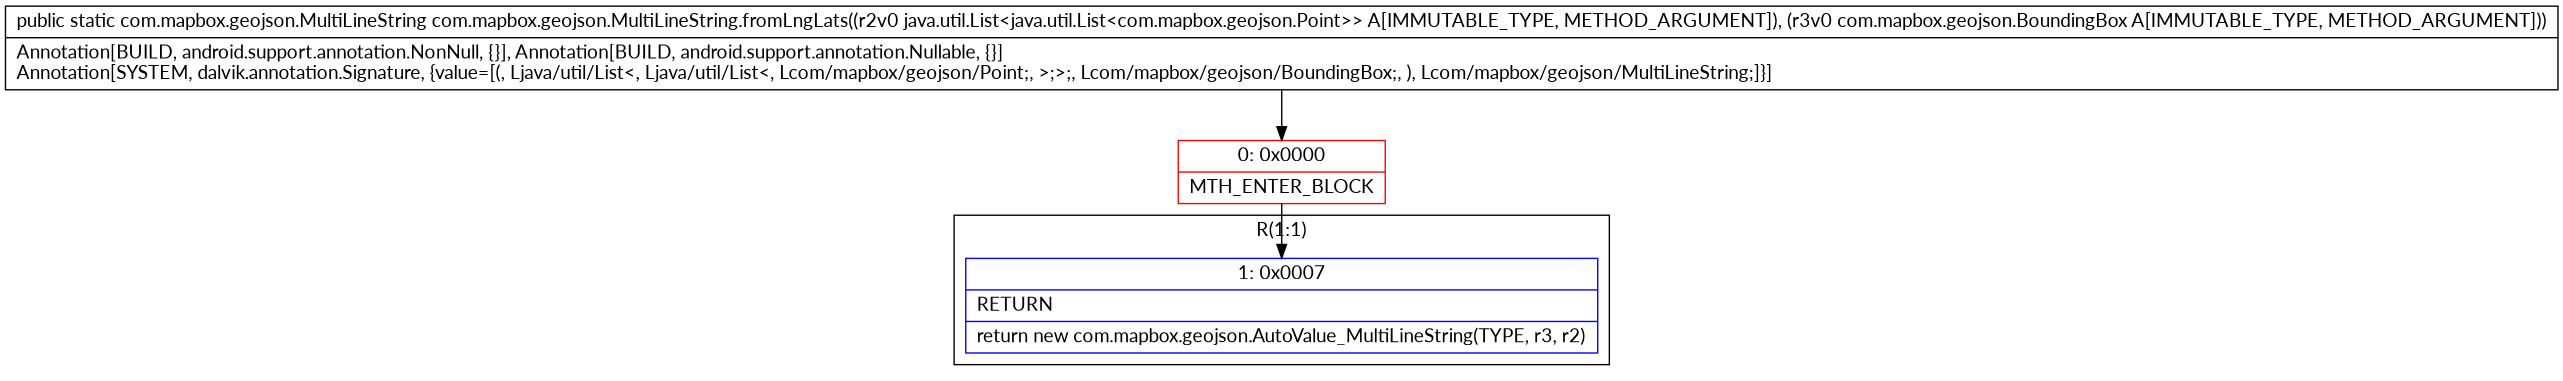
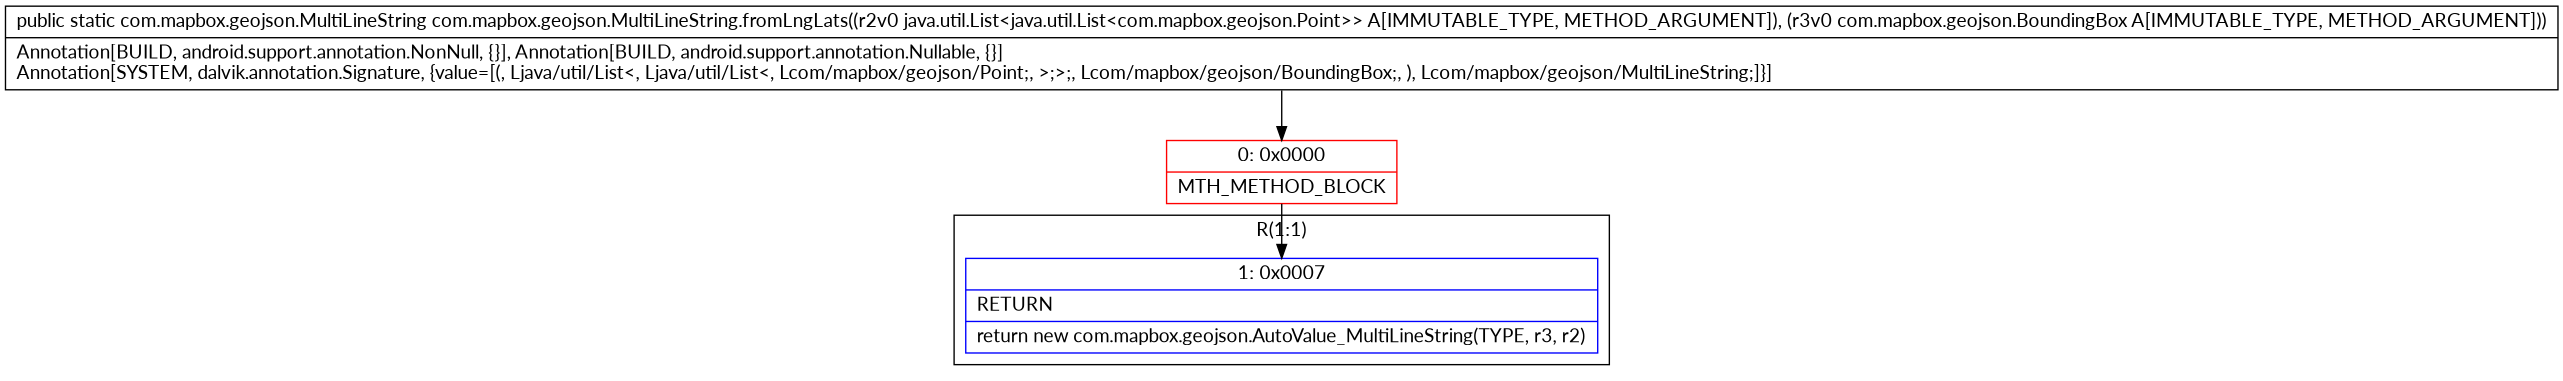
(1282, 187) -> (1282, 187)
